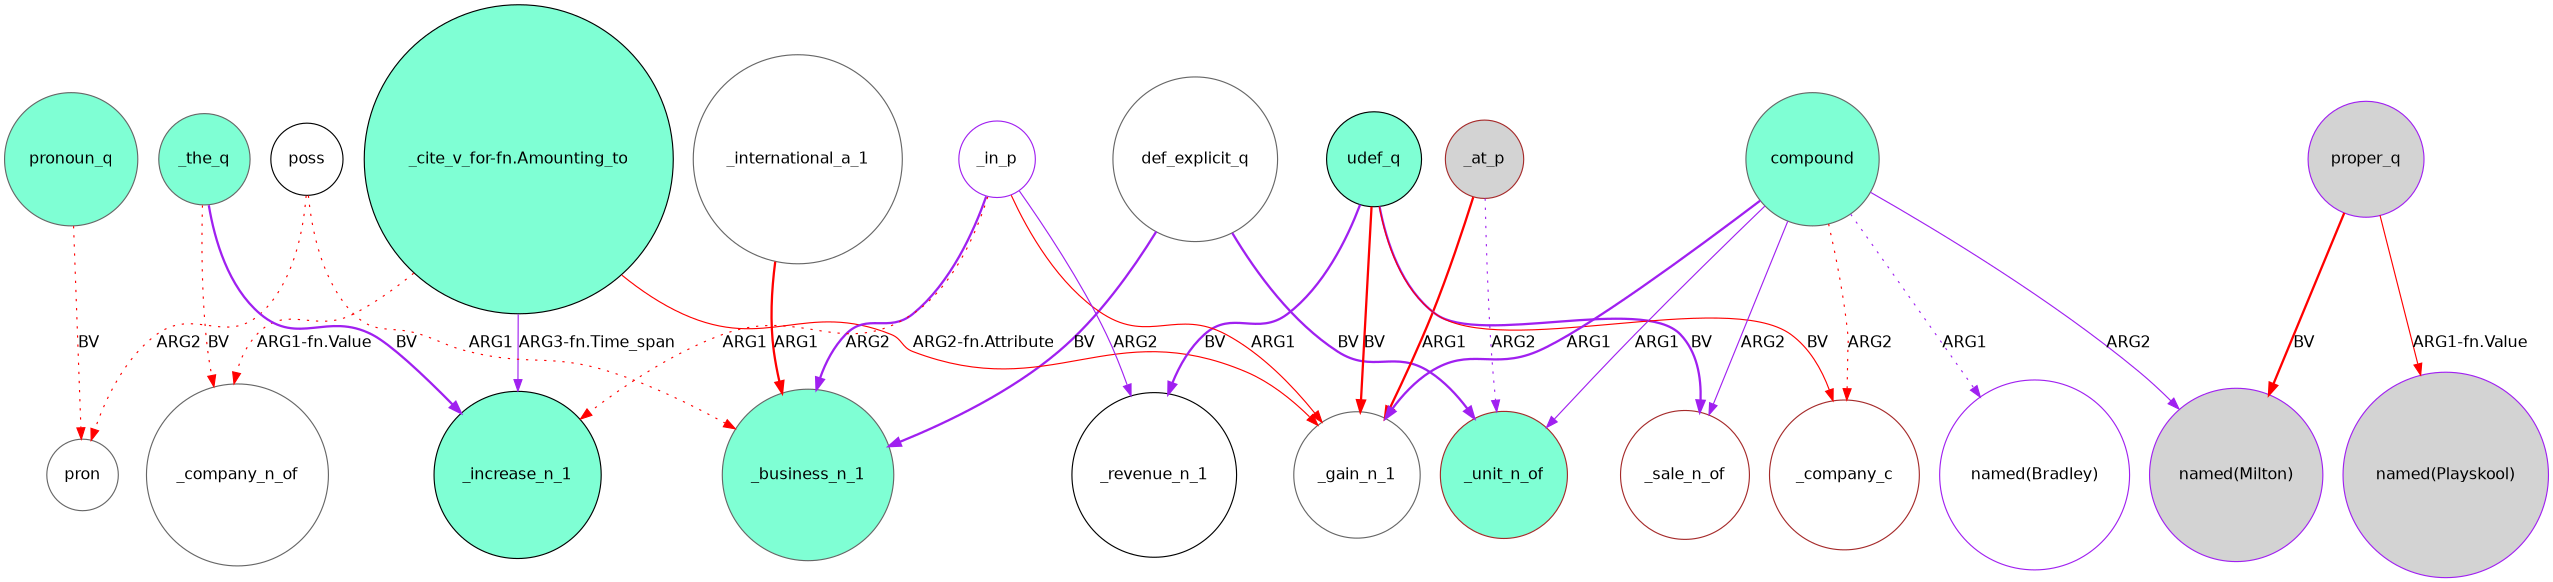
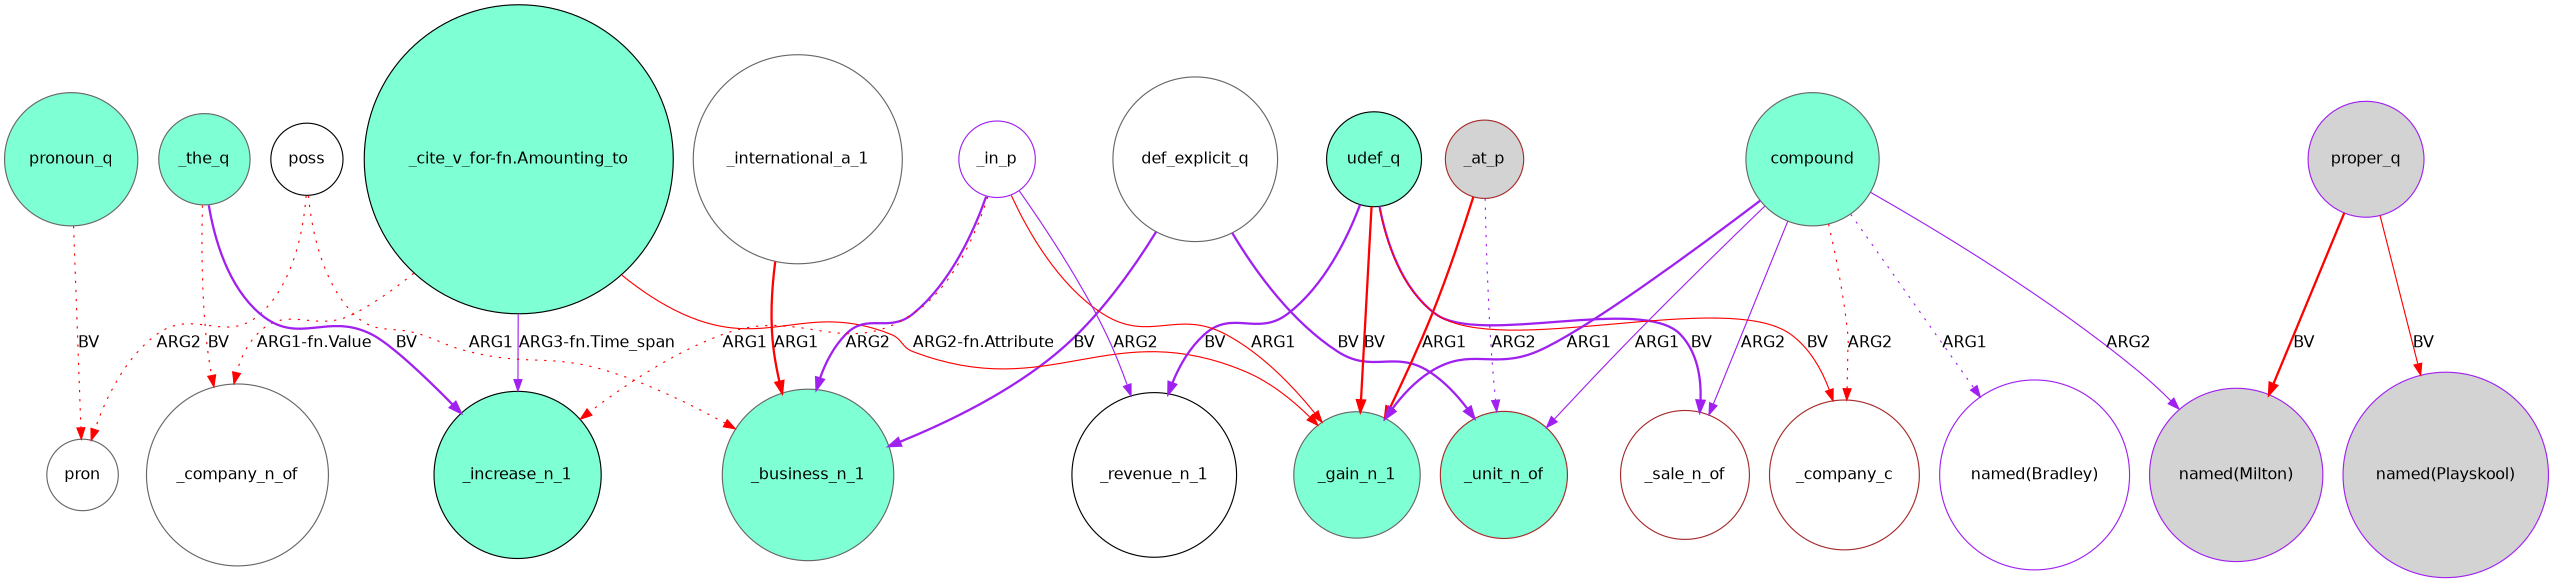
(2470, 343) -> (2424, 343)
(1357, 475) -> (1357, 475)
